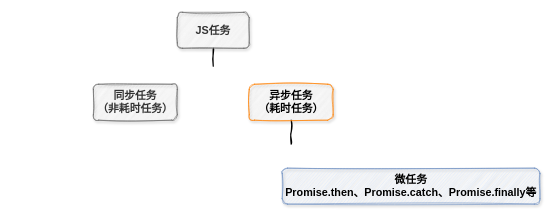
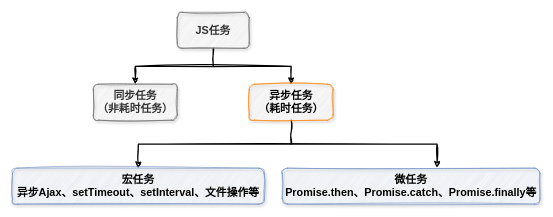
none -> (211, 66)
none -> (287, 144)
none -> (138, 186)
